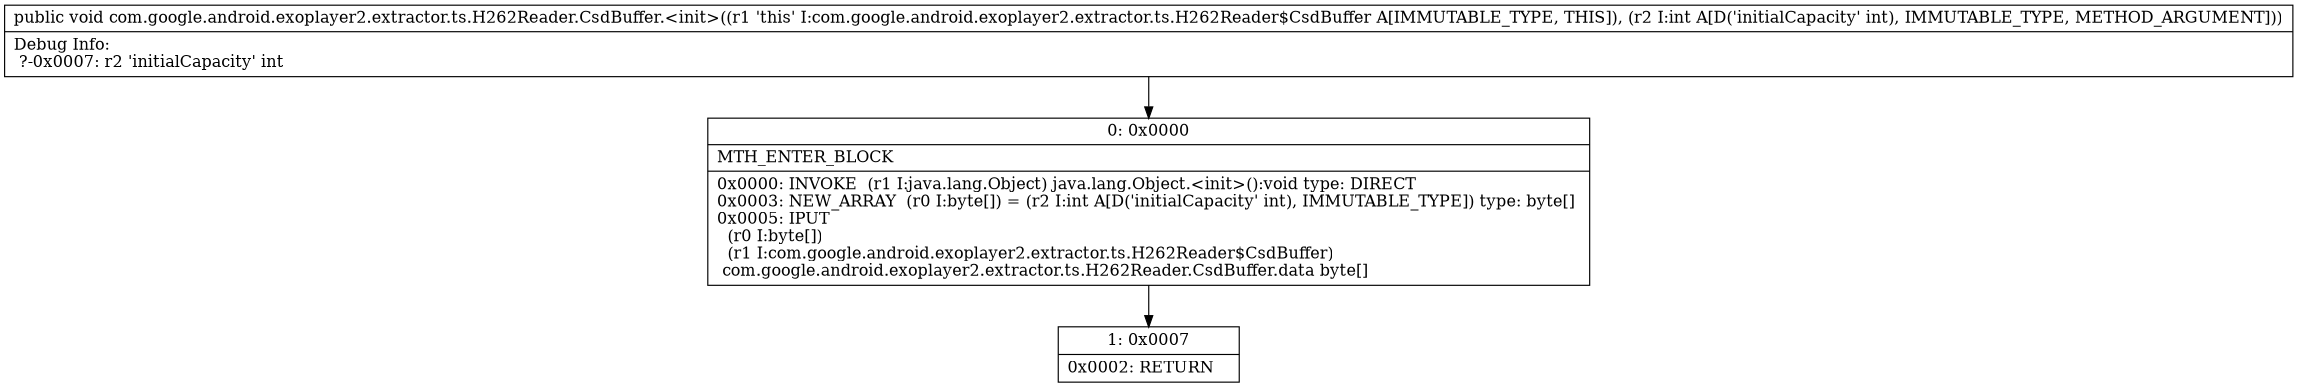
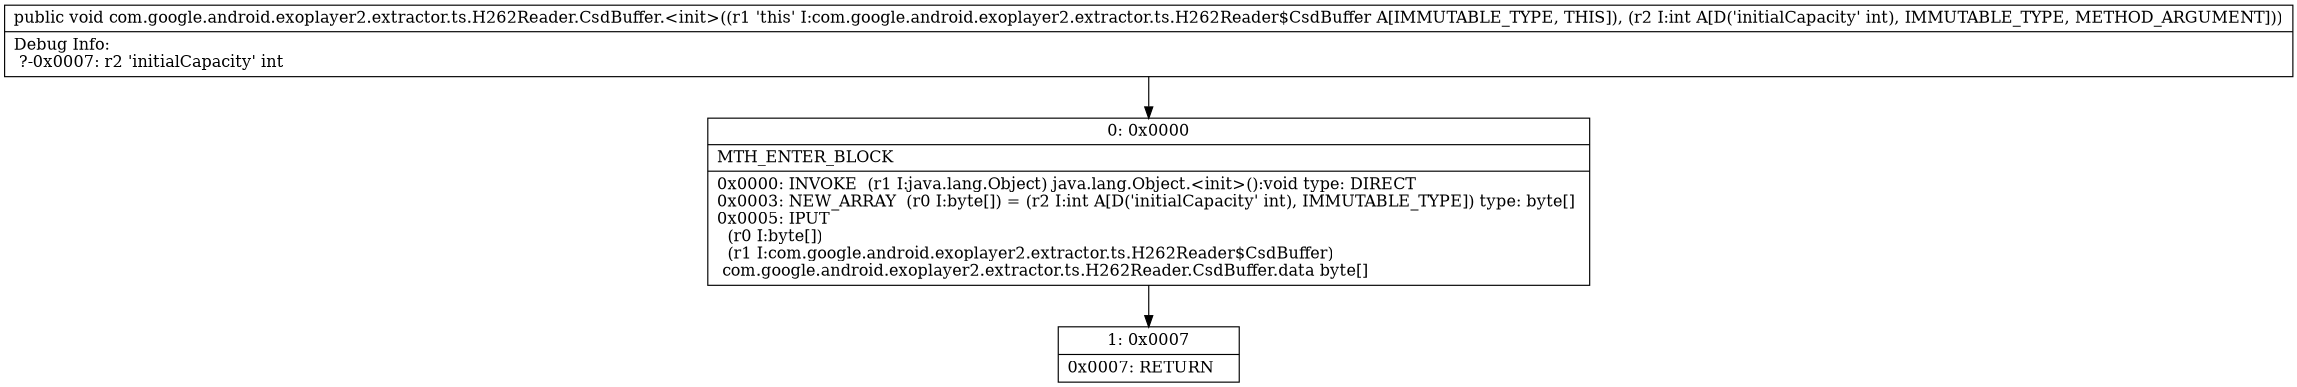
(1149, 368) -> (1149, 368)
